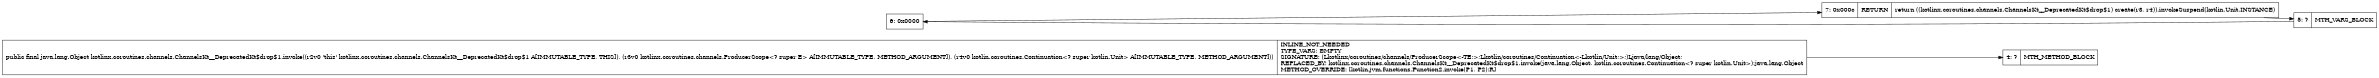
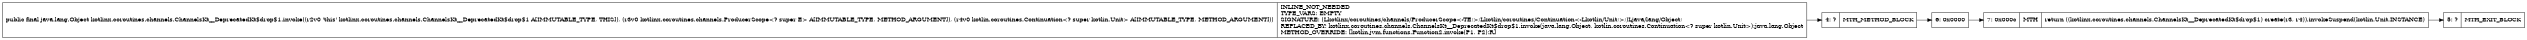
(1875, 10) -> (2030, 20)
(2344, 20) -> (2493, 20)
(1611, 25) -> (1922, 20)
